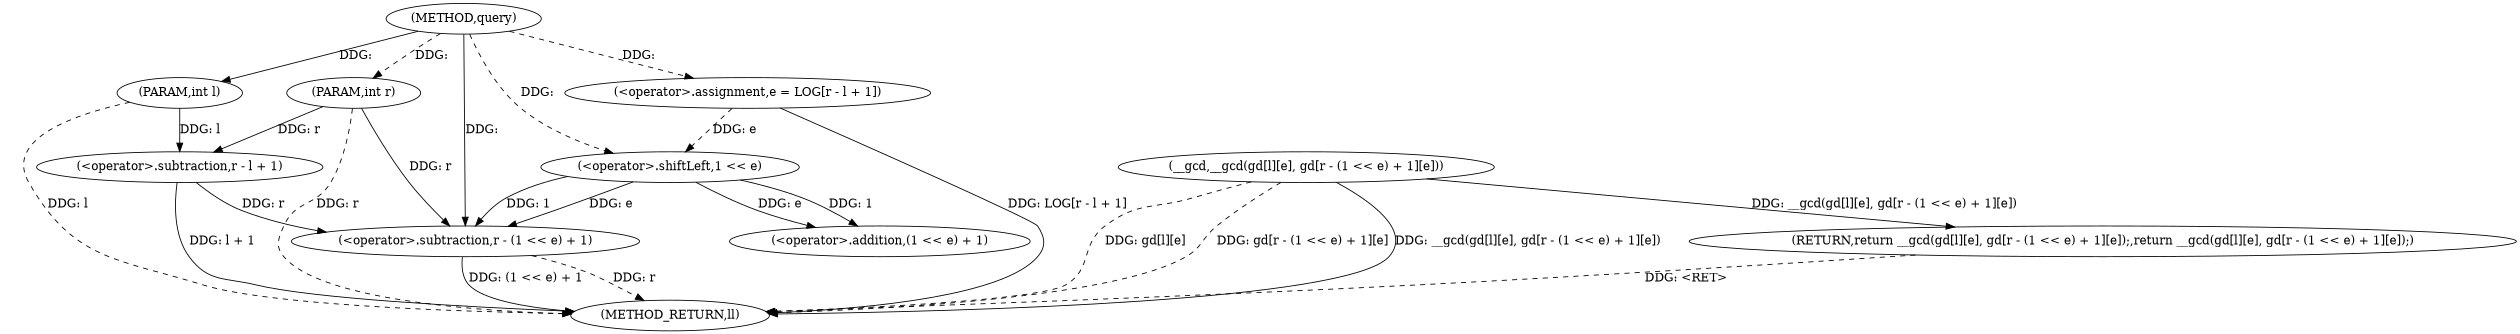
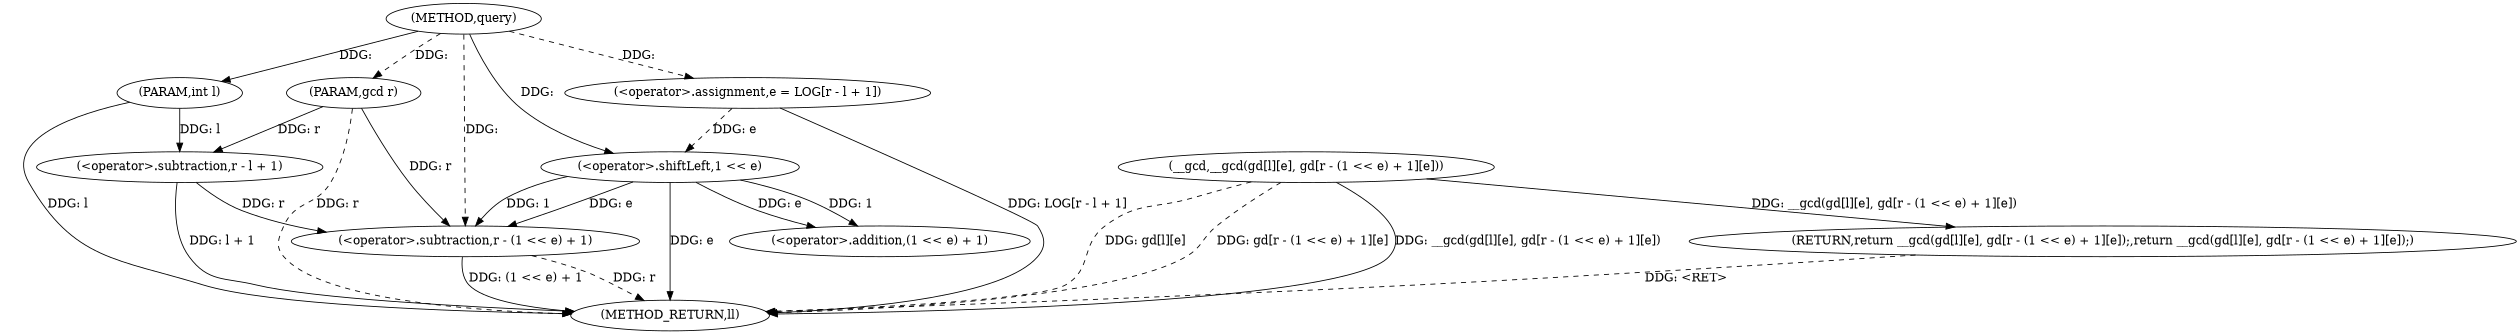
(354, 93) -> (354, 93)
(522, 110) -> (522, 110)
(465, 126) -> (465, 126)
none -> (670, 237)
(205, 285) -> (205, 285)
